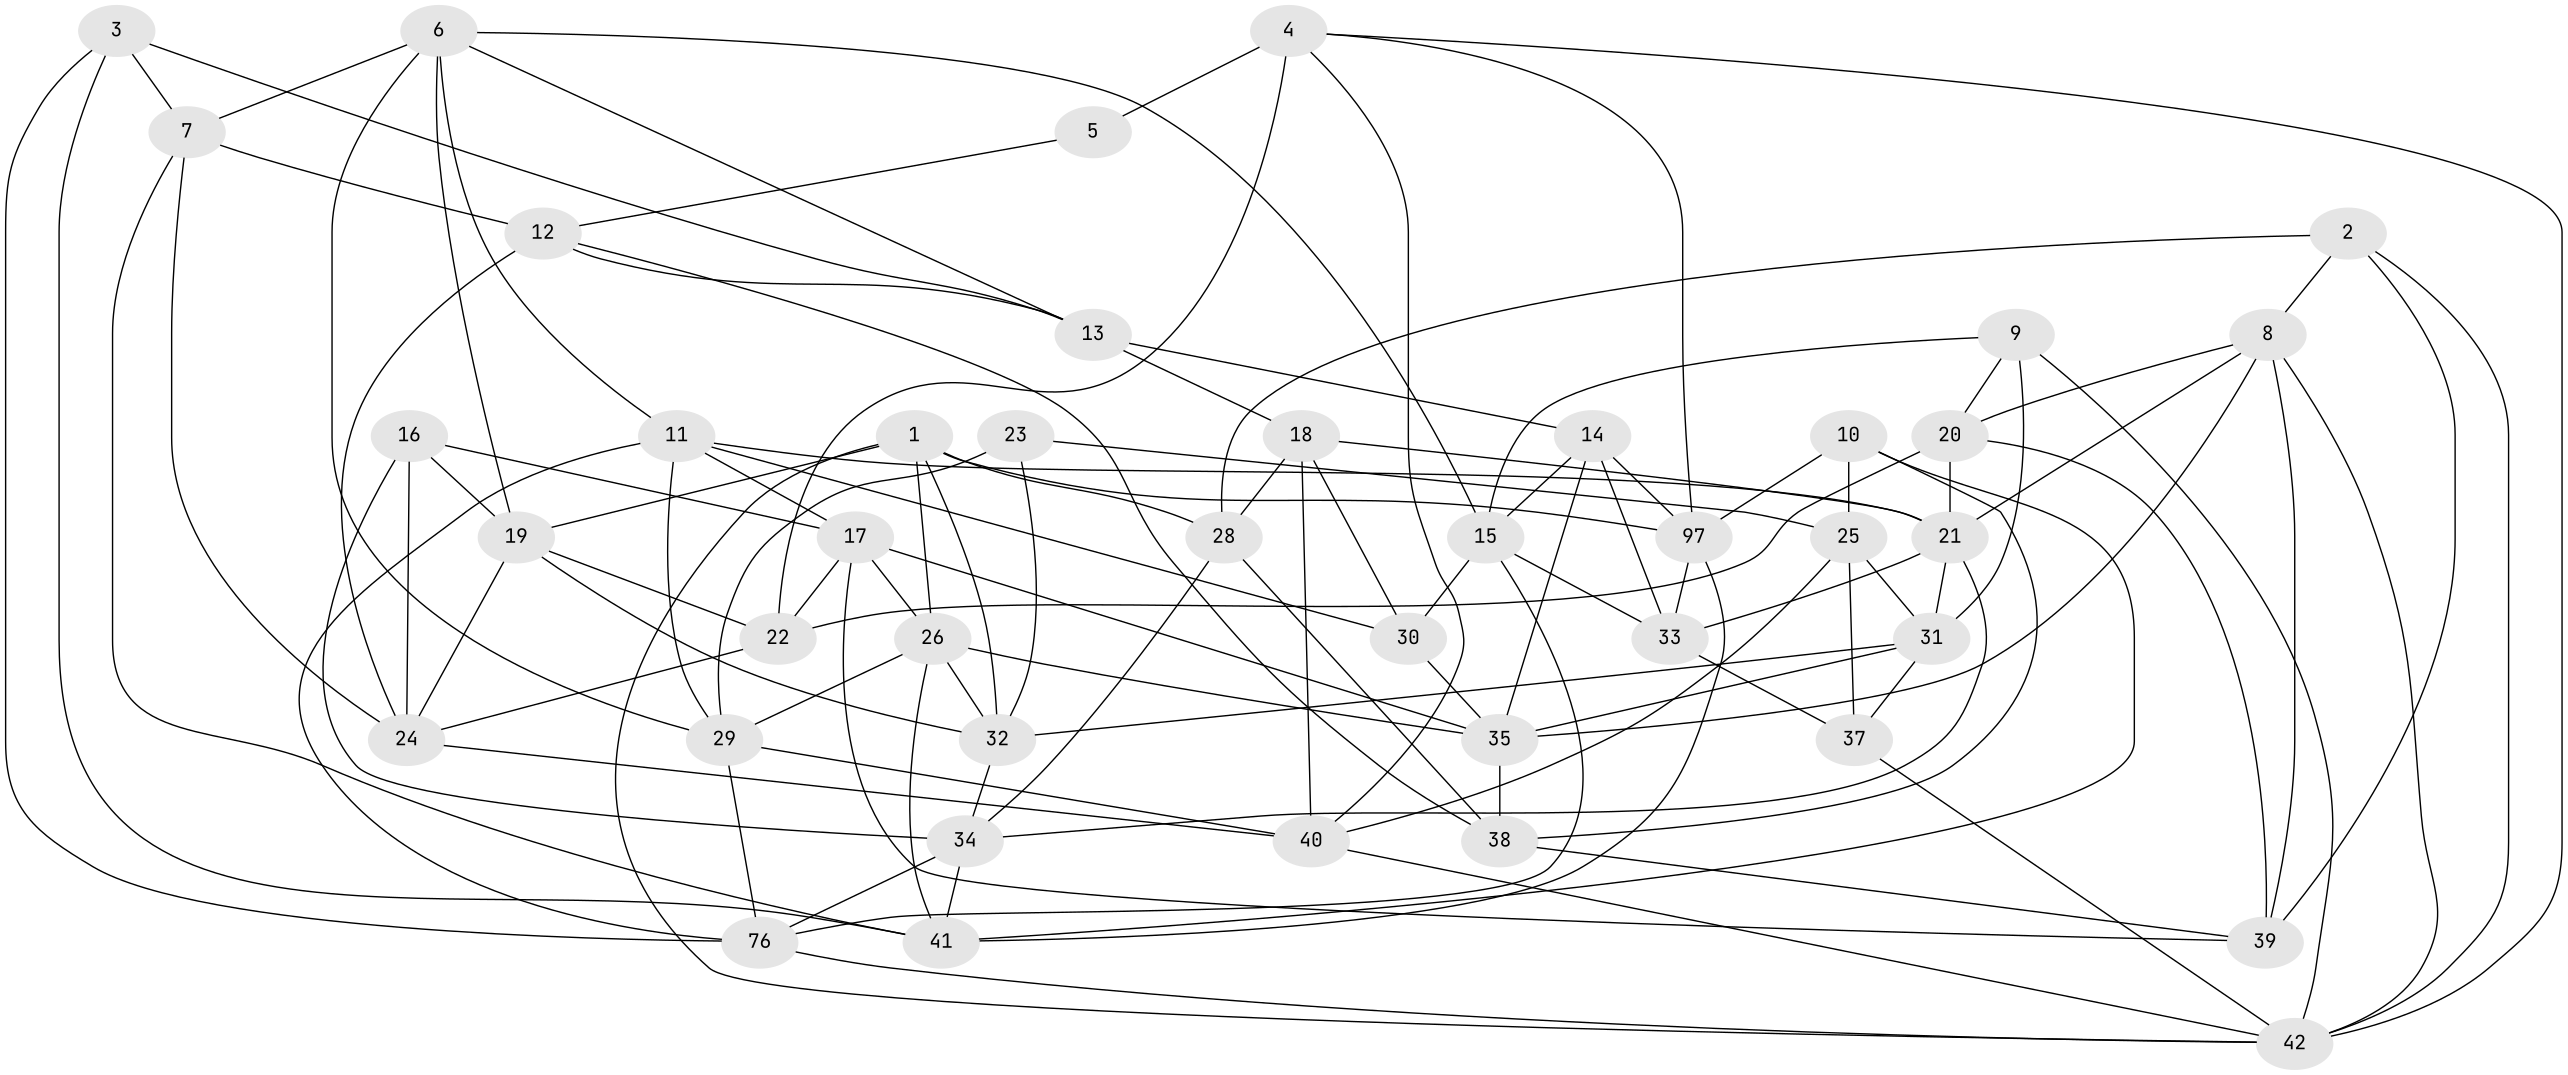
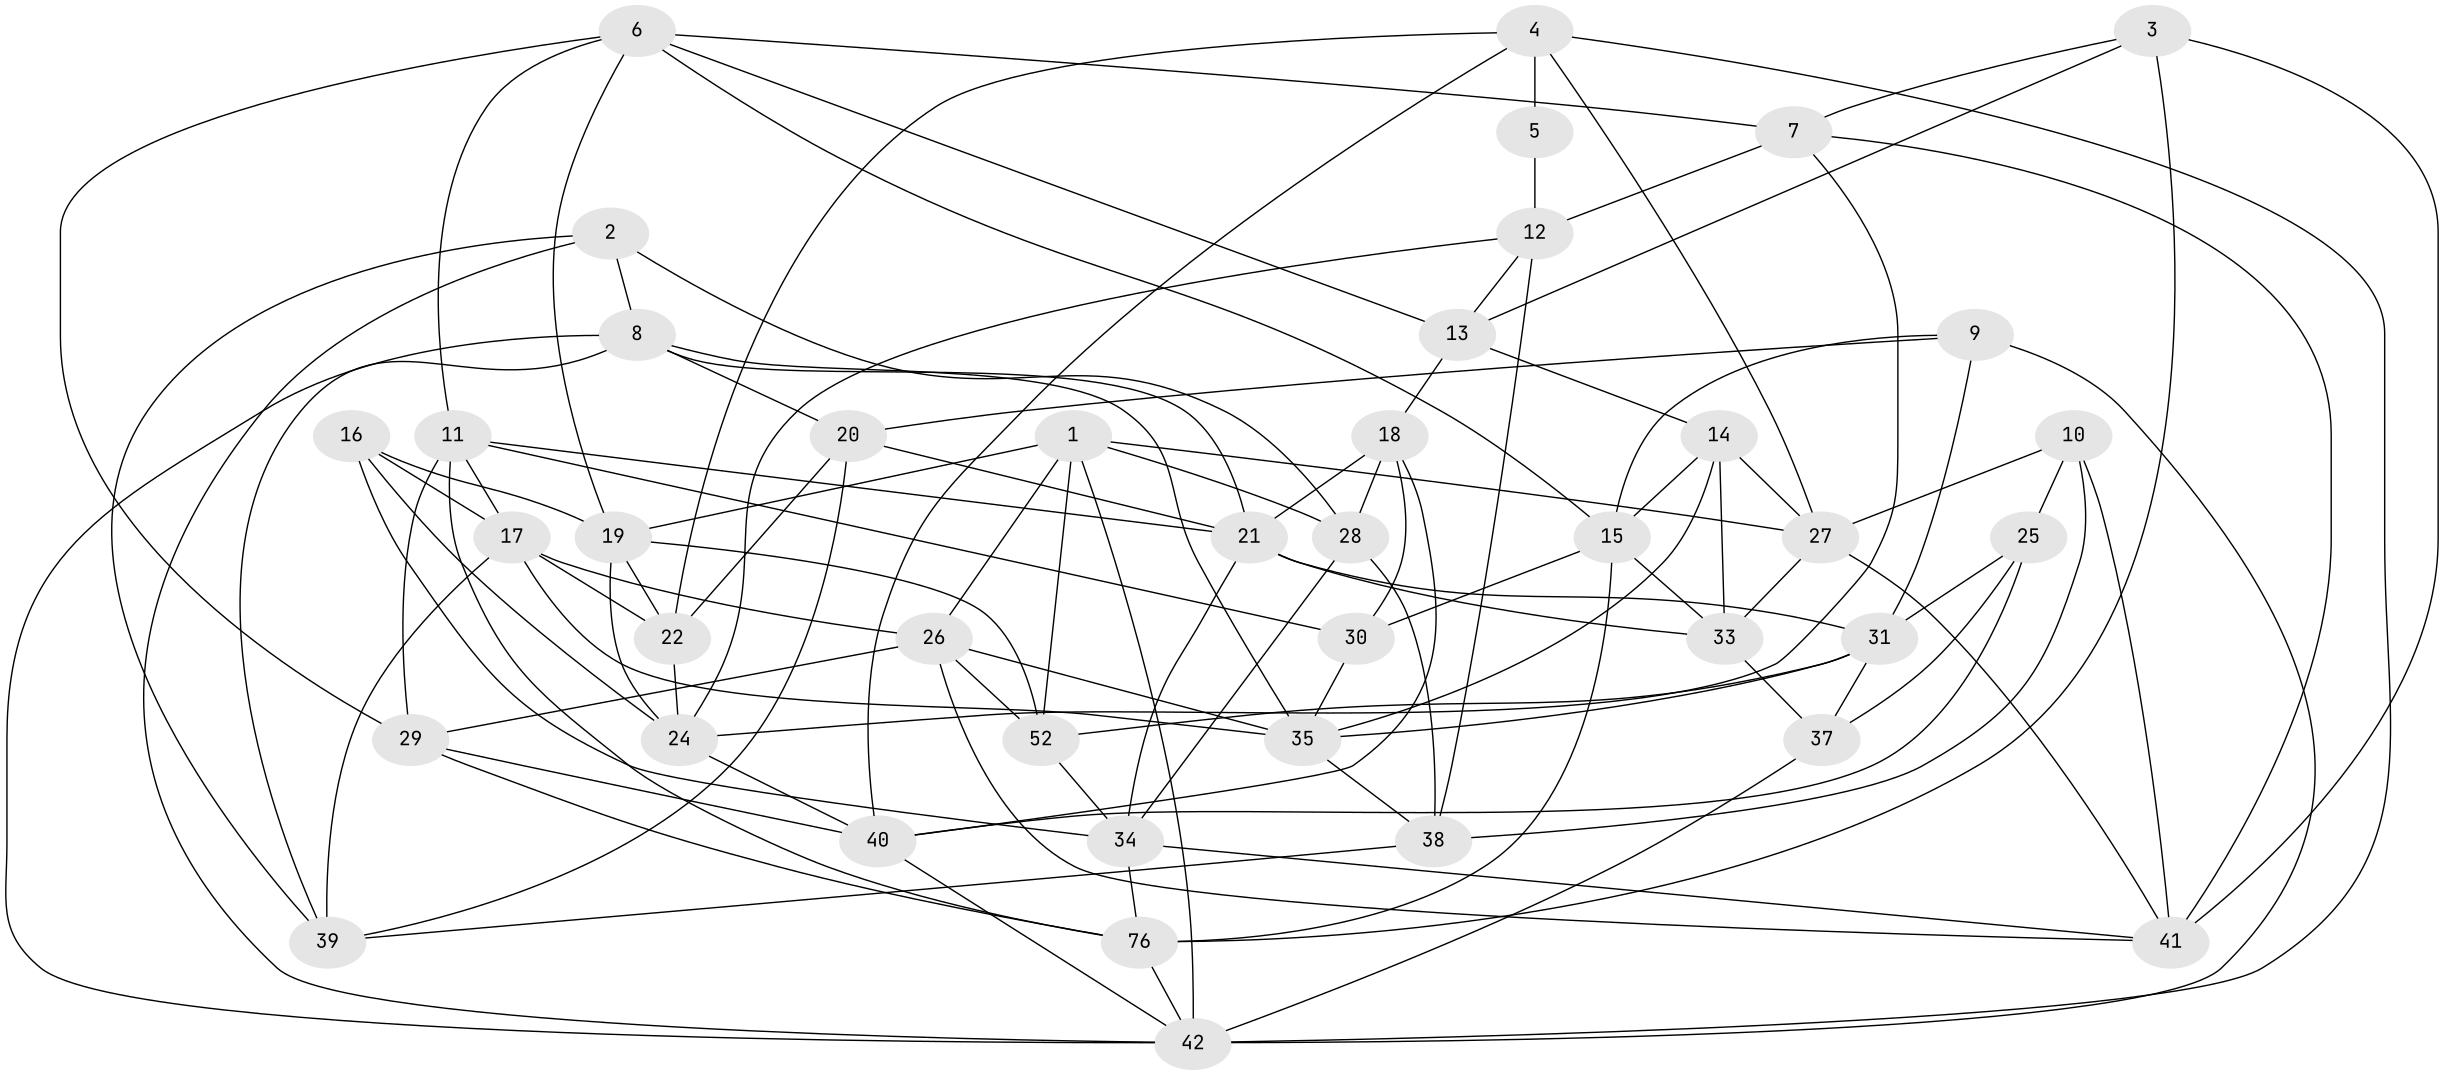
(1016, 436) -> none
(1694, 537) -> (1820, 537)
(998, 740) -> (1041, 740)
